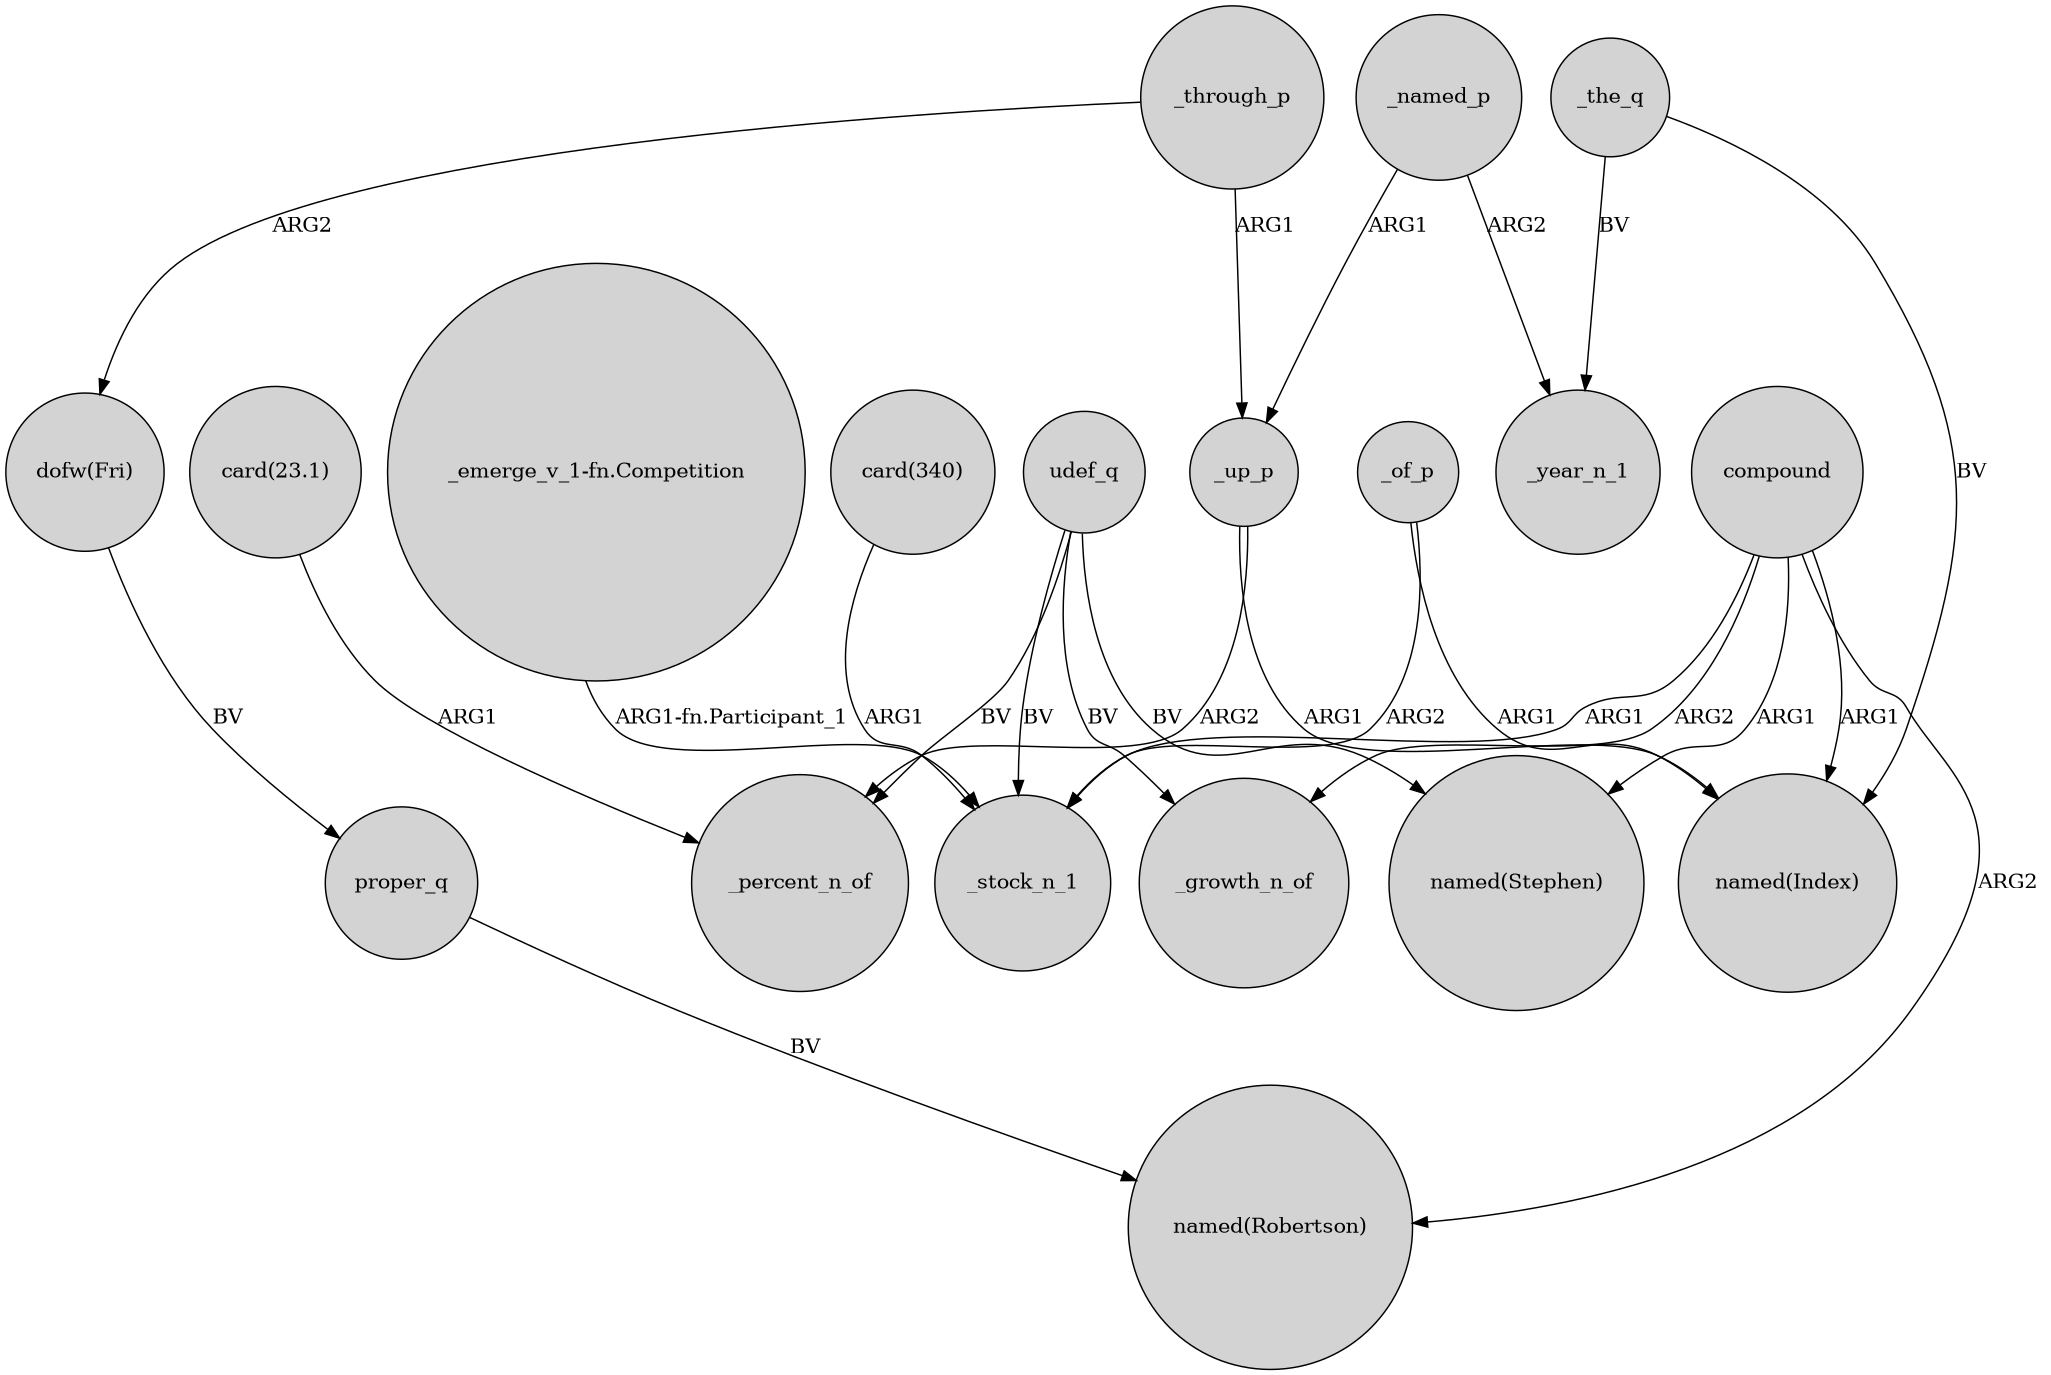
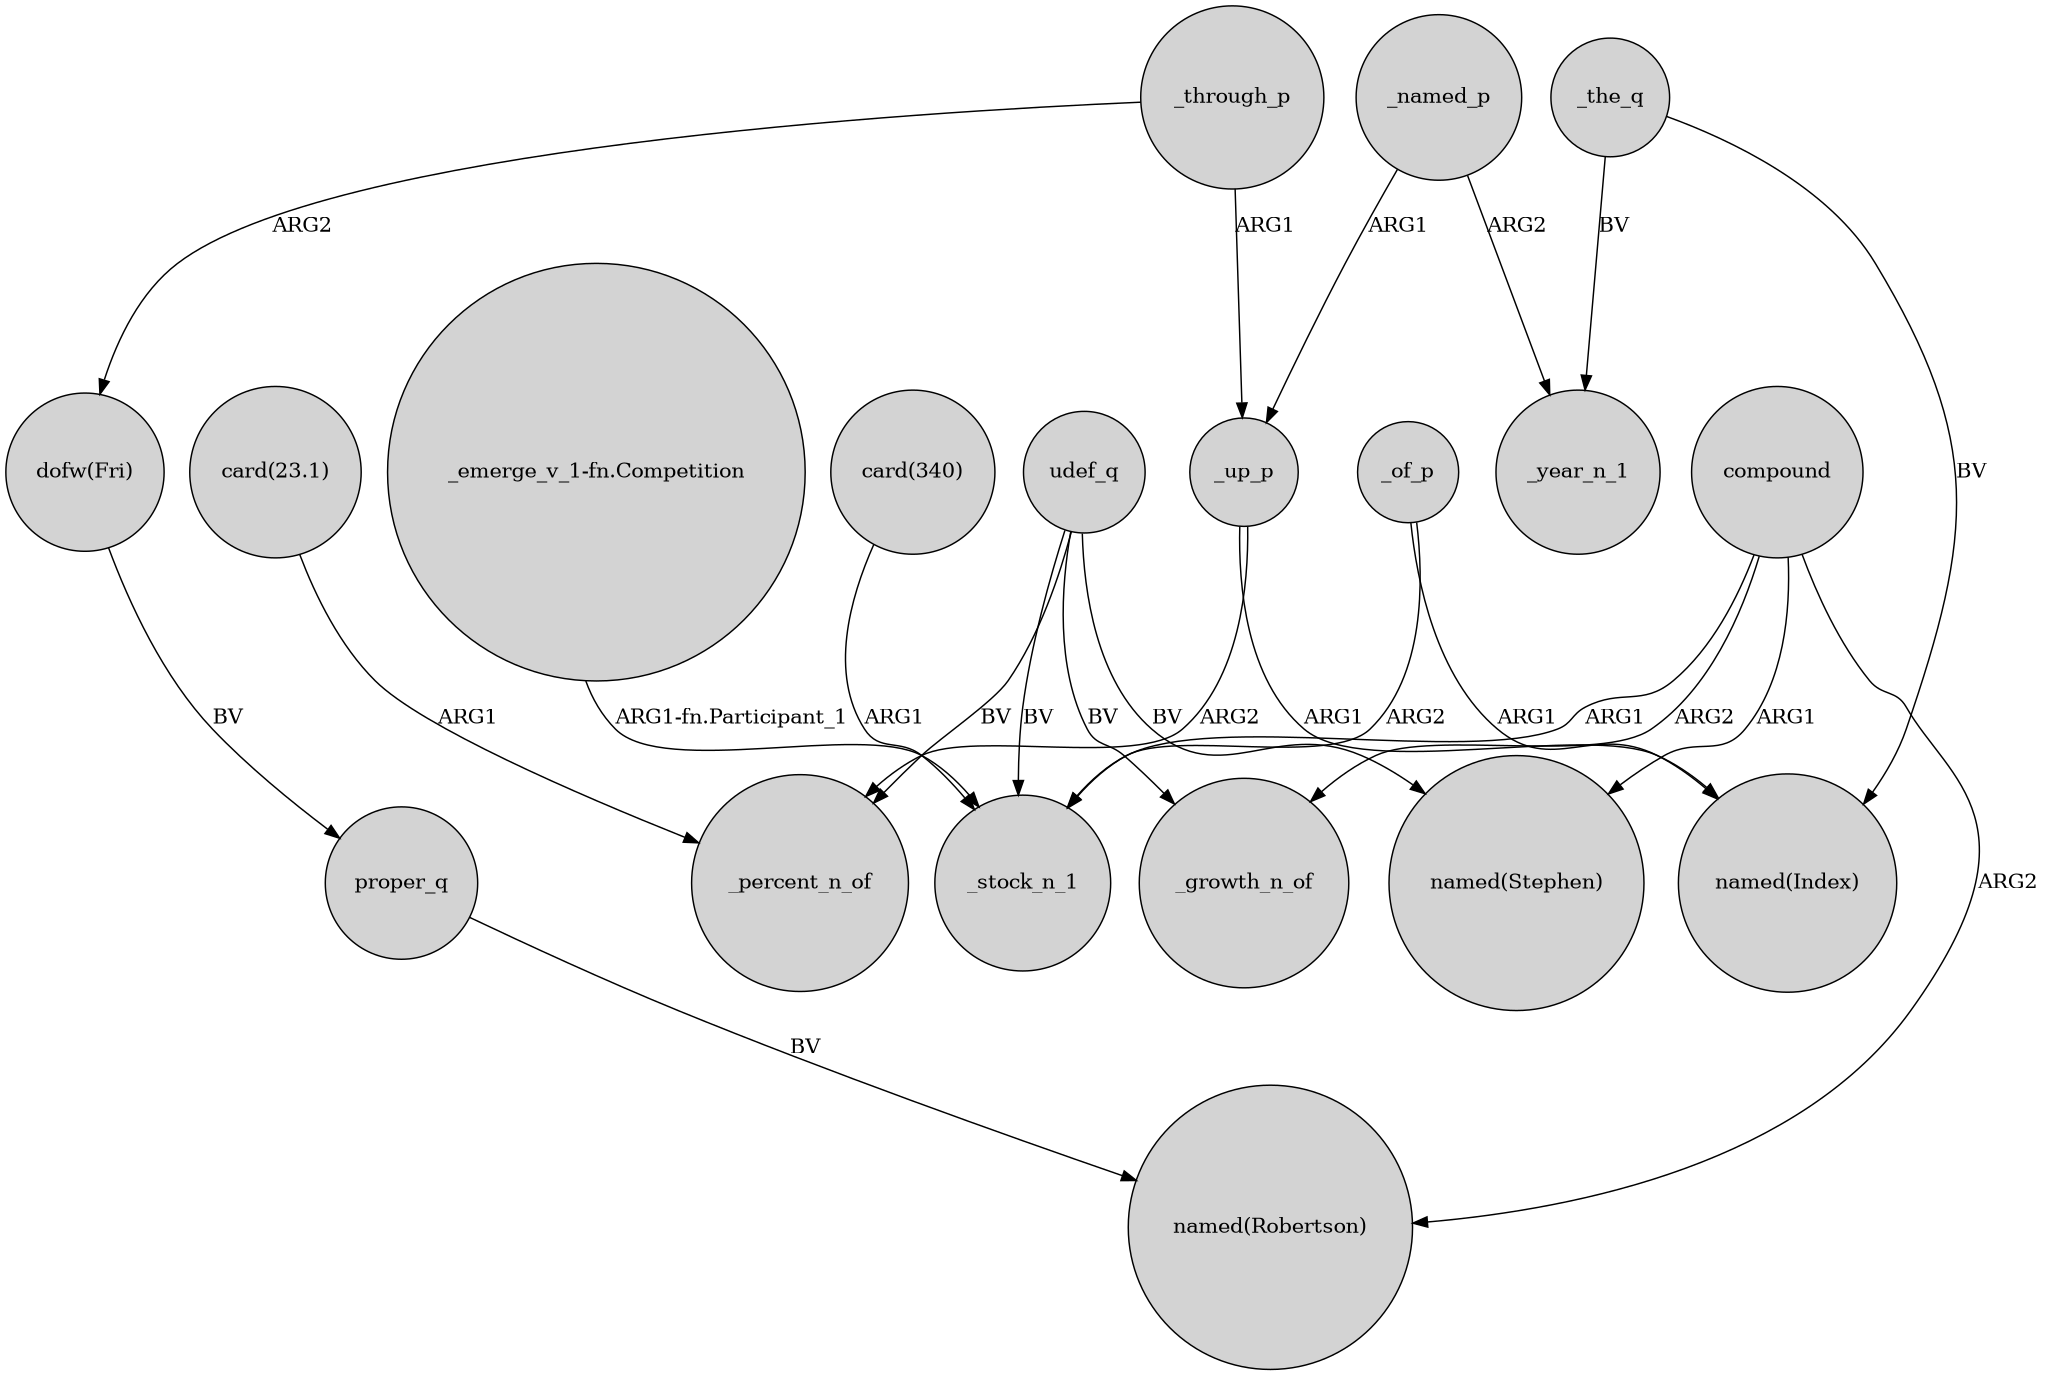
(1840, 657) -> none
